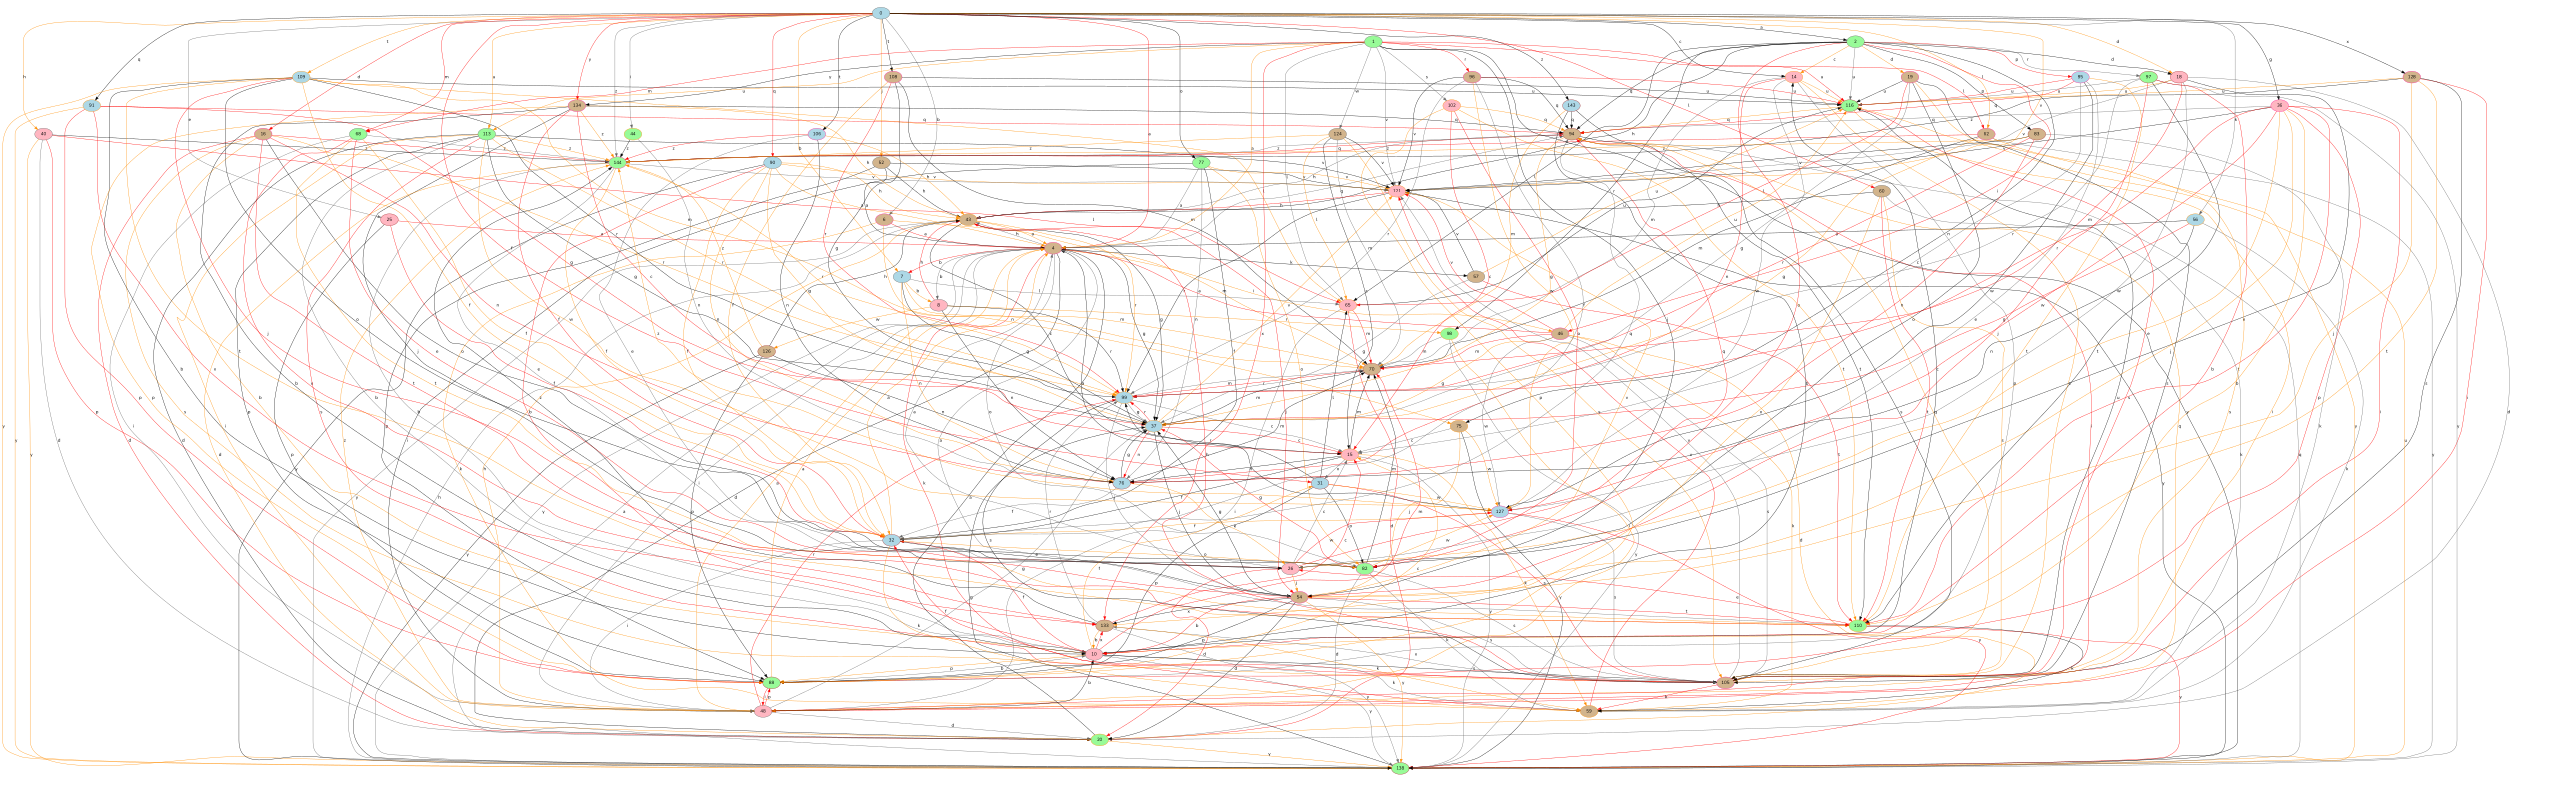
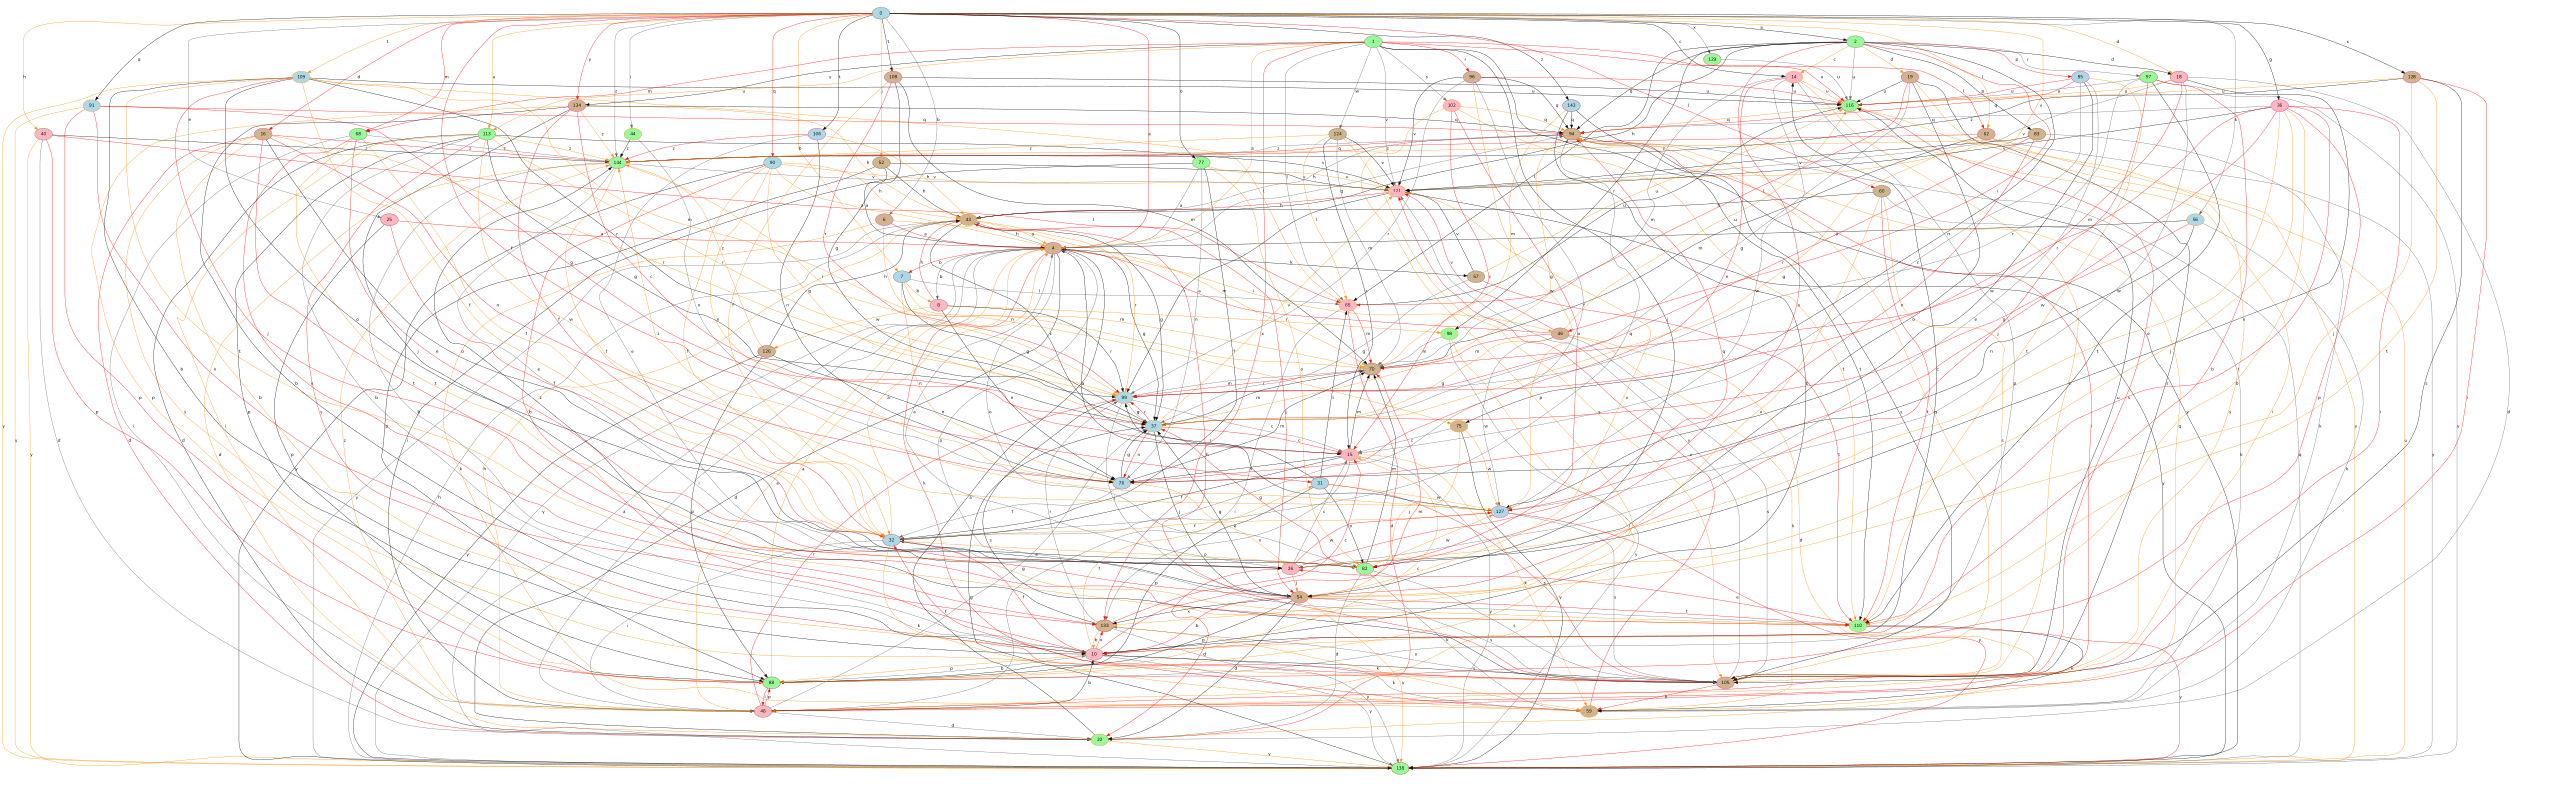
none -> (1712, 59)
(1336, 468) -> (1229, 541)
